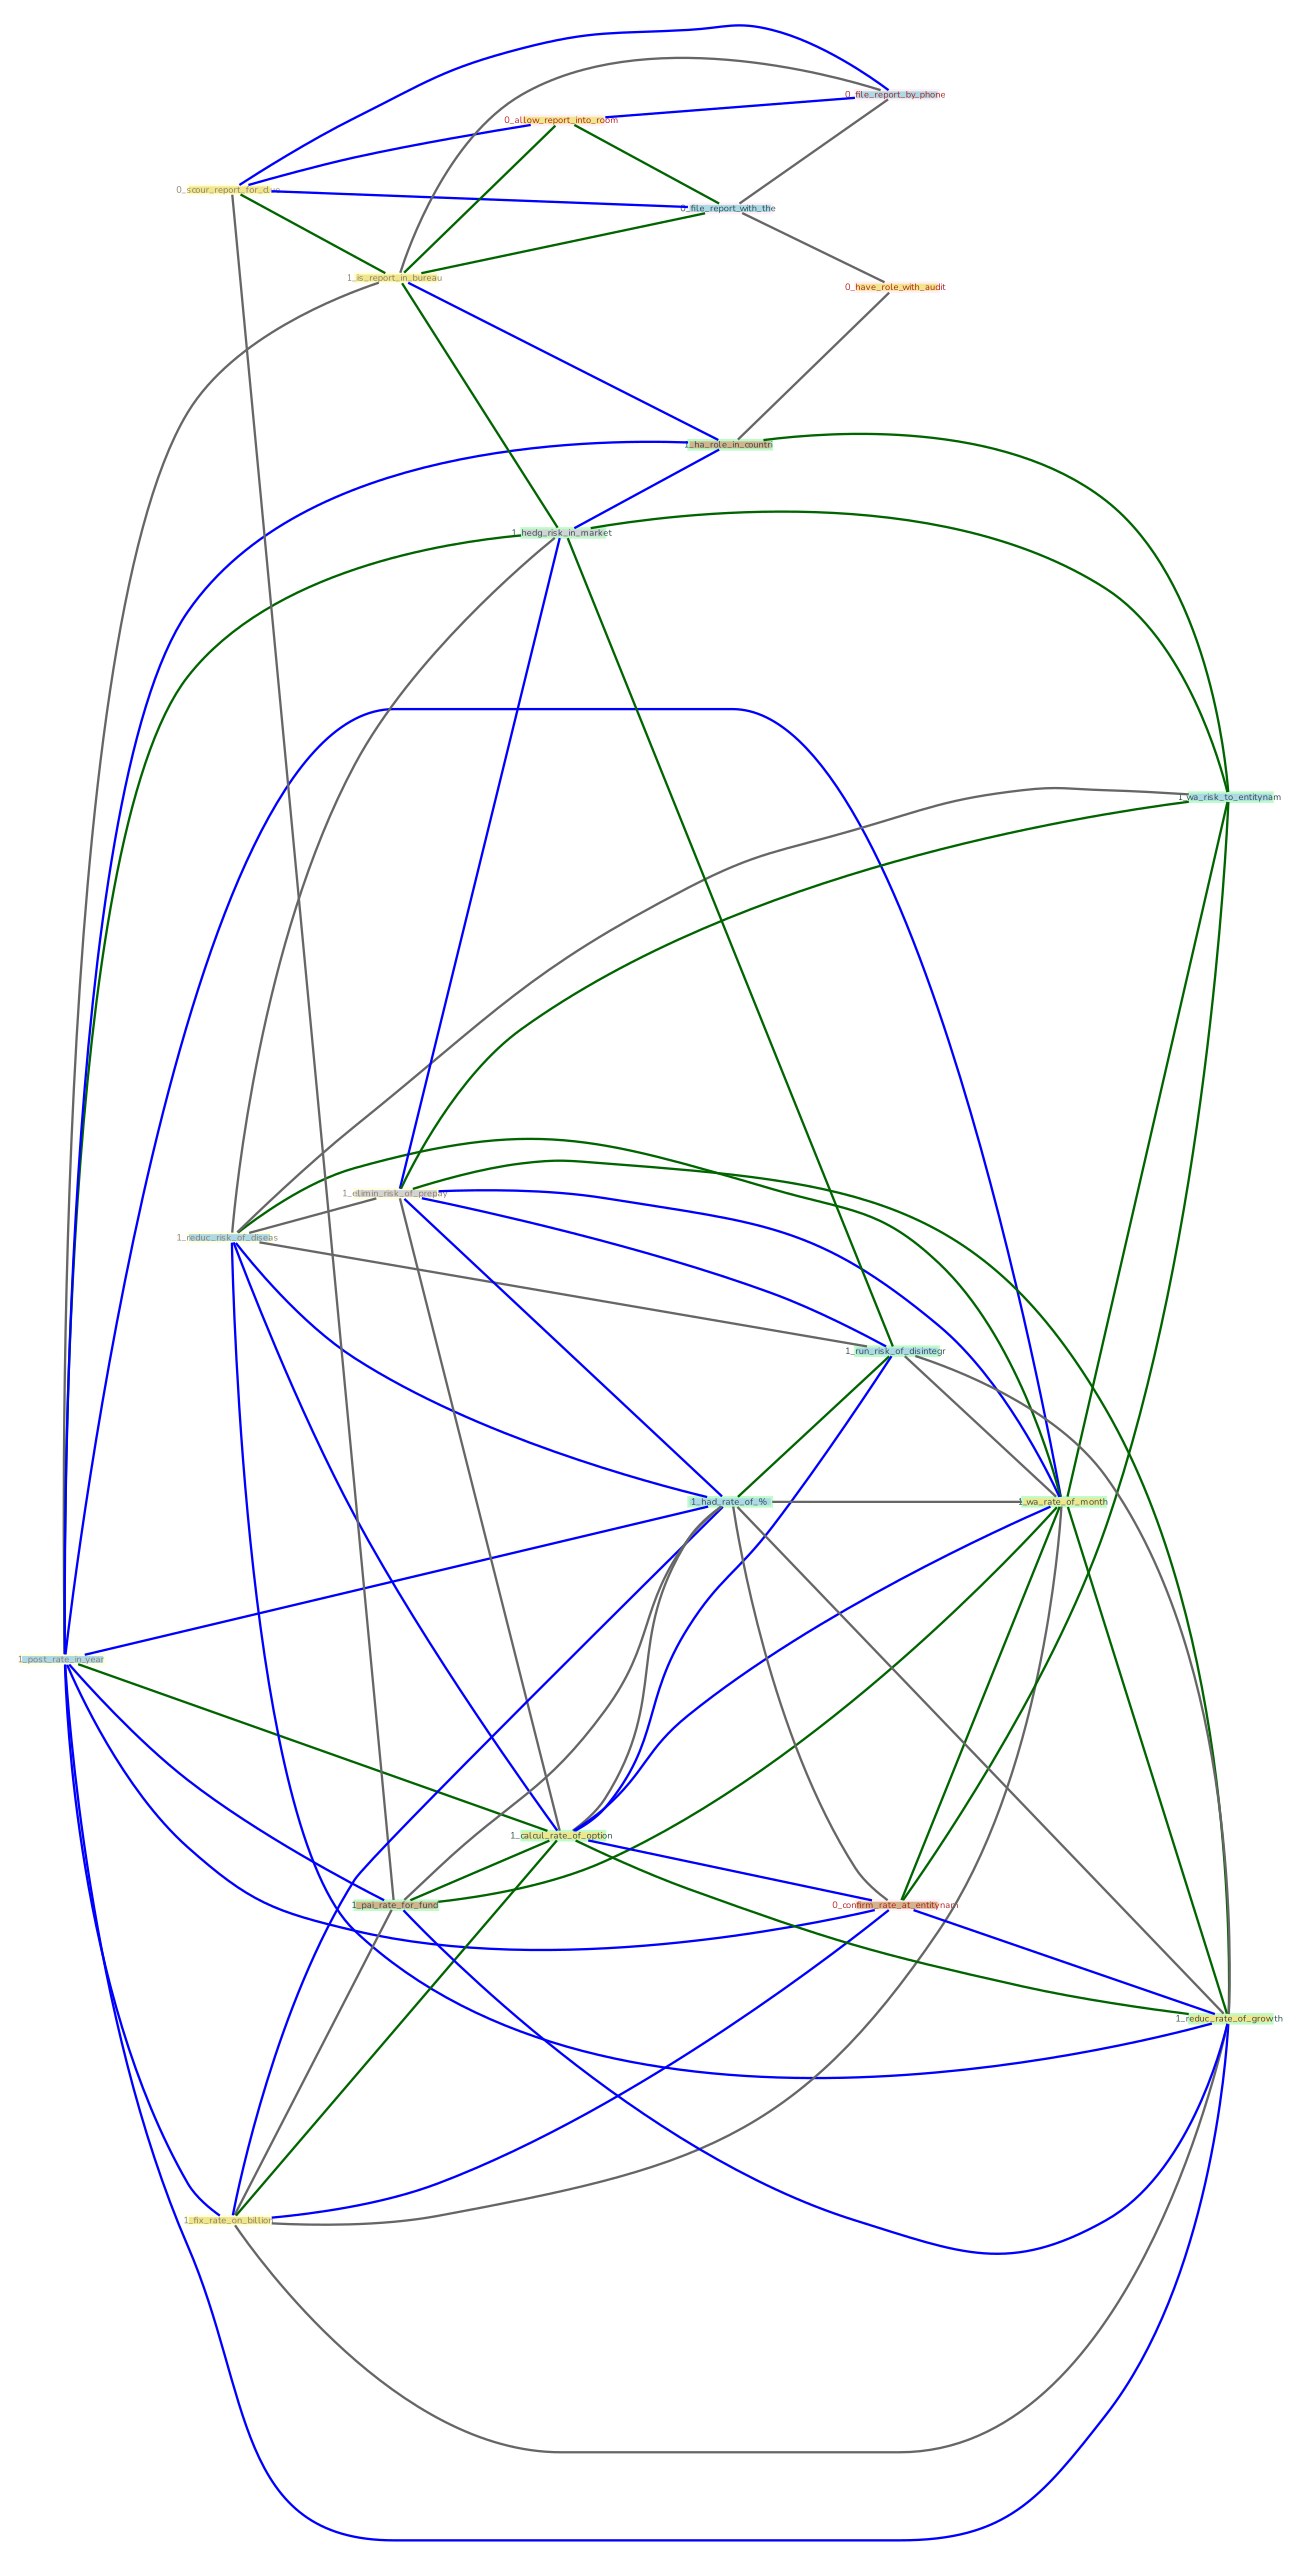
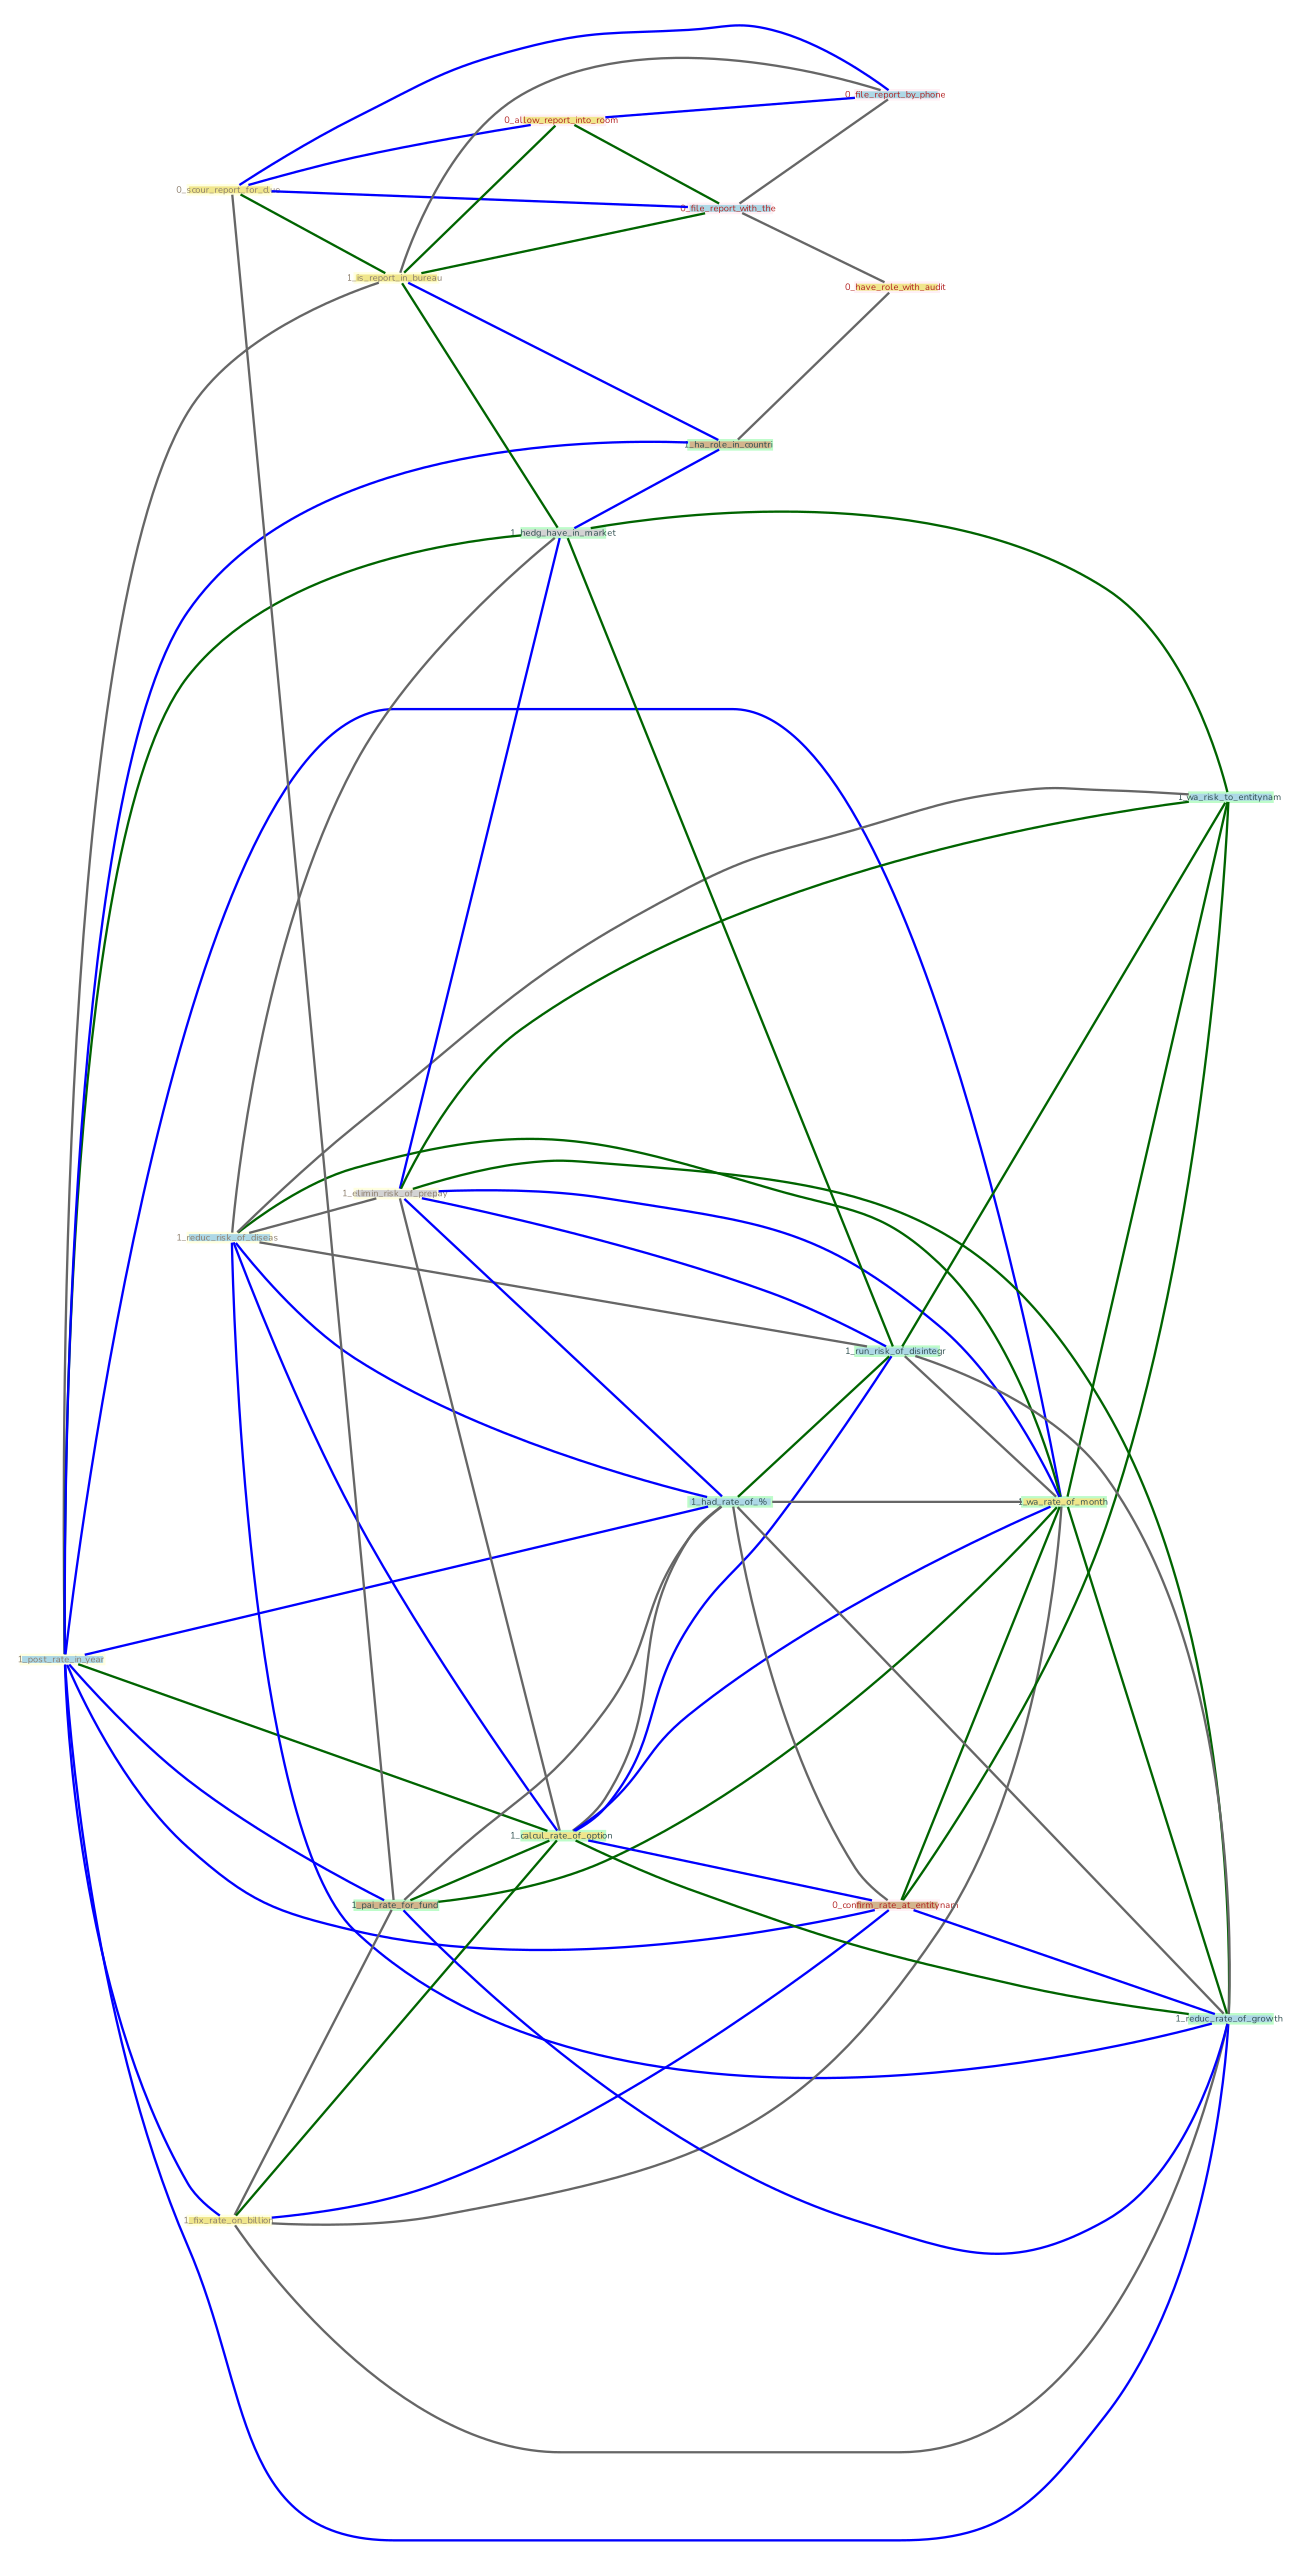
(730, 208) -> (730, 208)
(1092, 492) -> (1064, 1075)
(563, 533) -> (563, 533)
(411, 1819) -> none
(1231, 2019) -> (1231, 2019)
